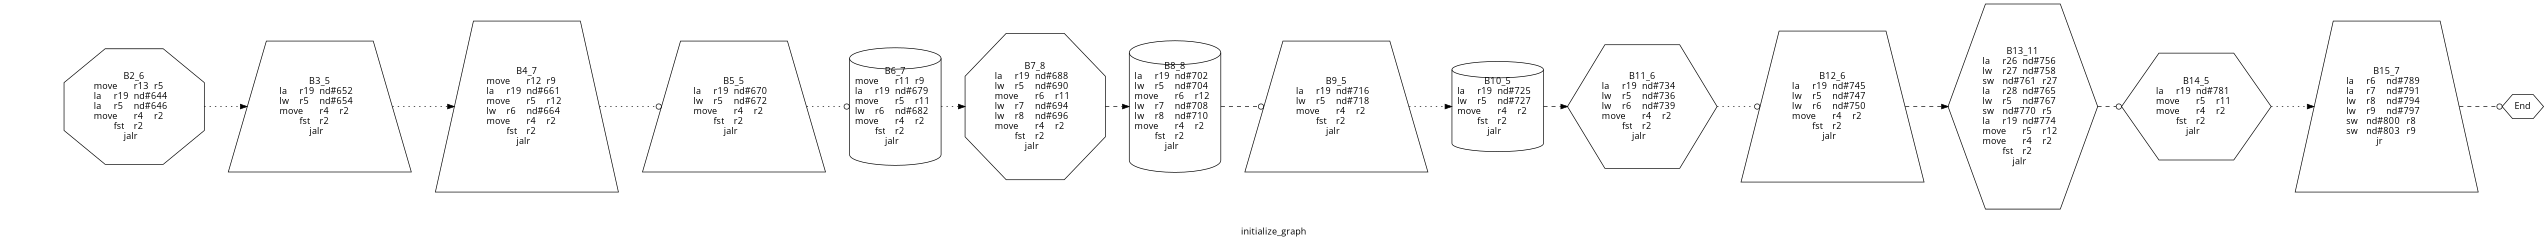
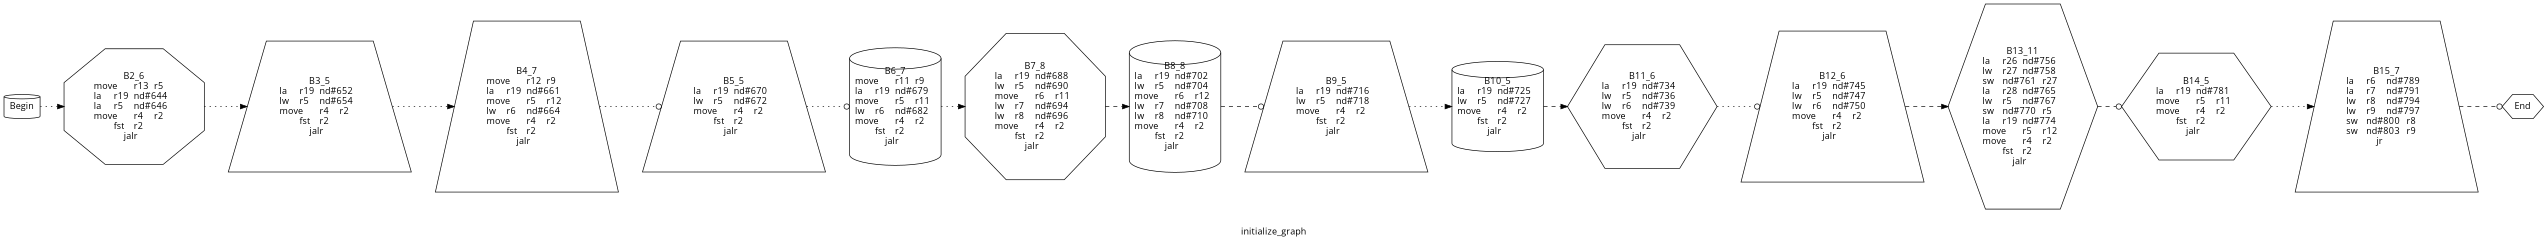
none -> (22, 107)
